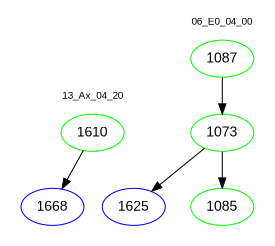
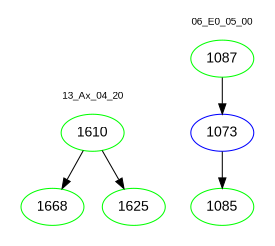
(222, 22) -> (222, 22)
(222, 133) -> (222, 133)
(189, 161) -> (110, 165)
(52, 207) -> (52, 207)
(134, 207) -> (134, 207)
